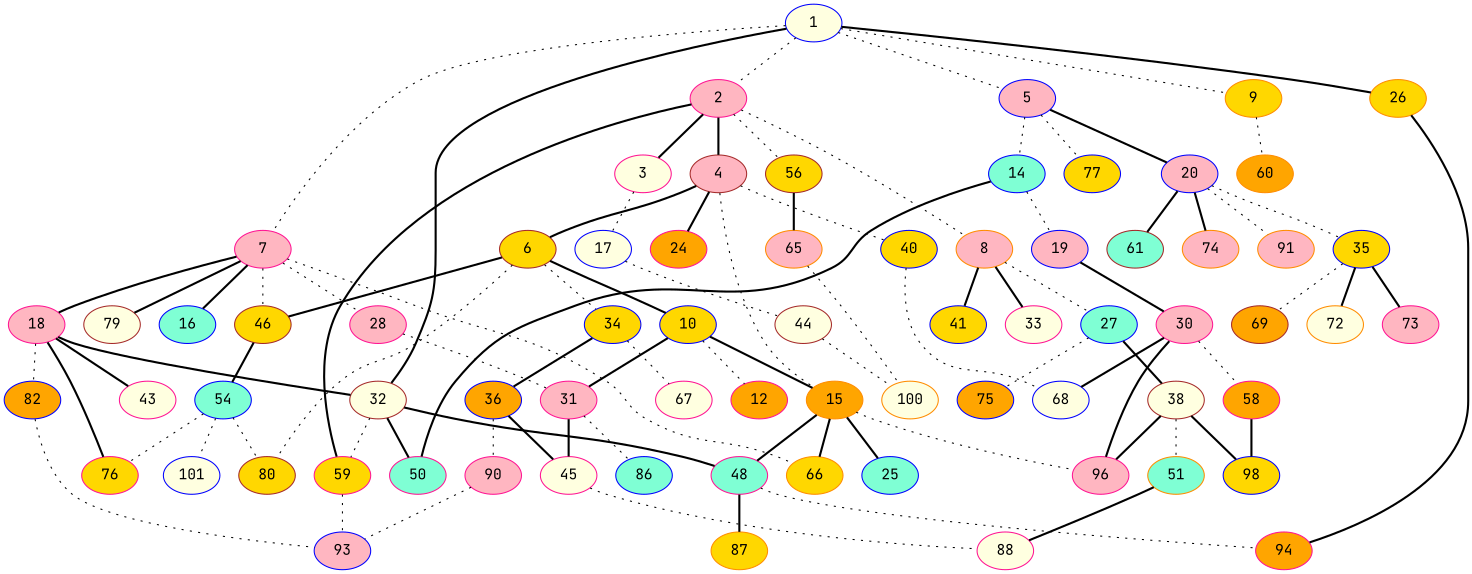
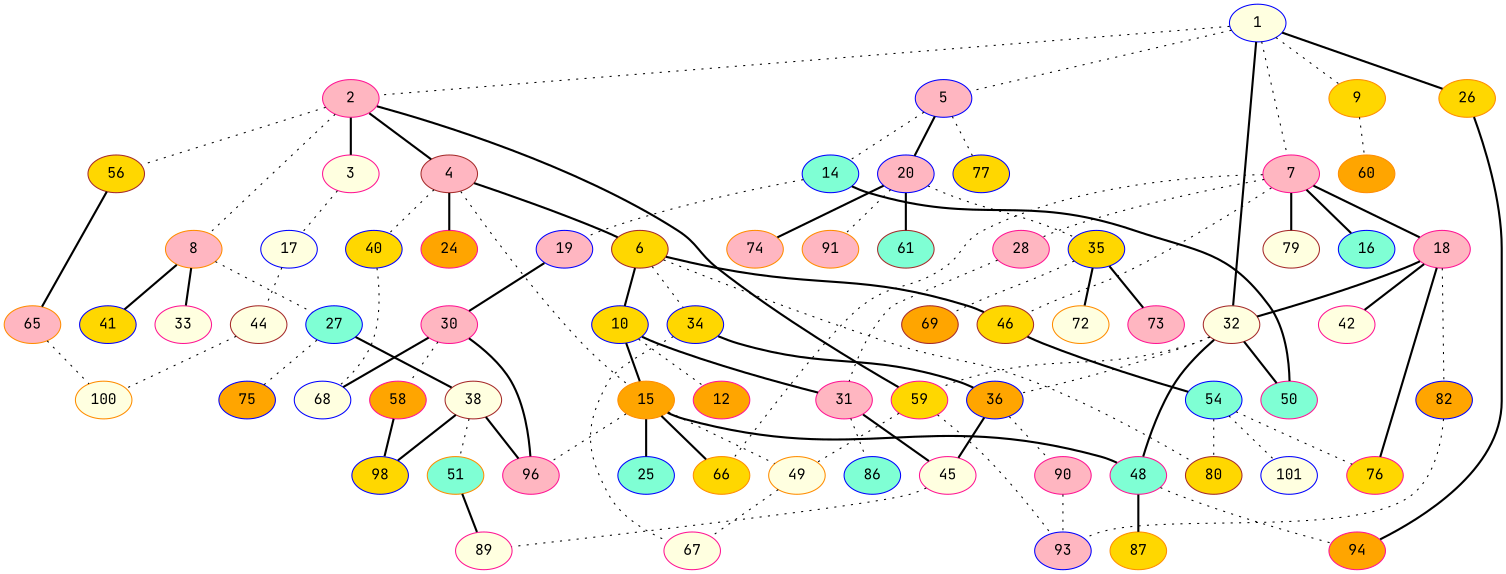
none -> (1126, 366)
(148, 400) -> (1347, 325)
none -> (797, 475)
(1005, 551) -> (484, 551)
